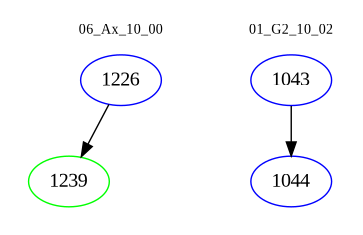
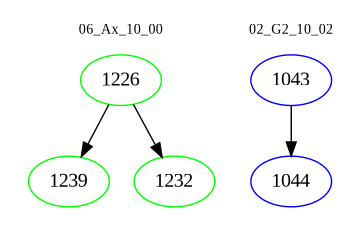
(292, 30) -> (292, 30)
(121, 80) -> (121, 80)
none -> (174, 181)
